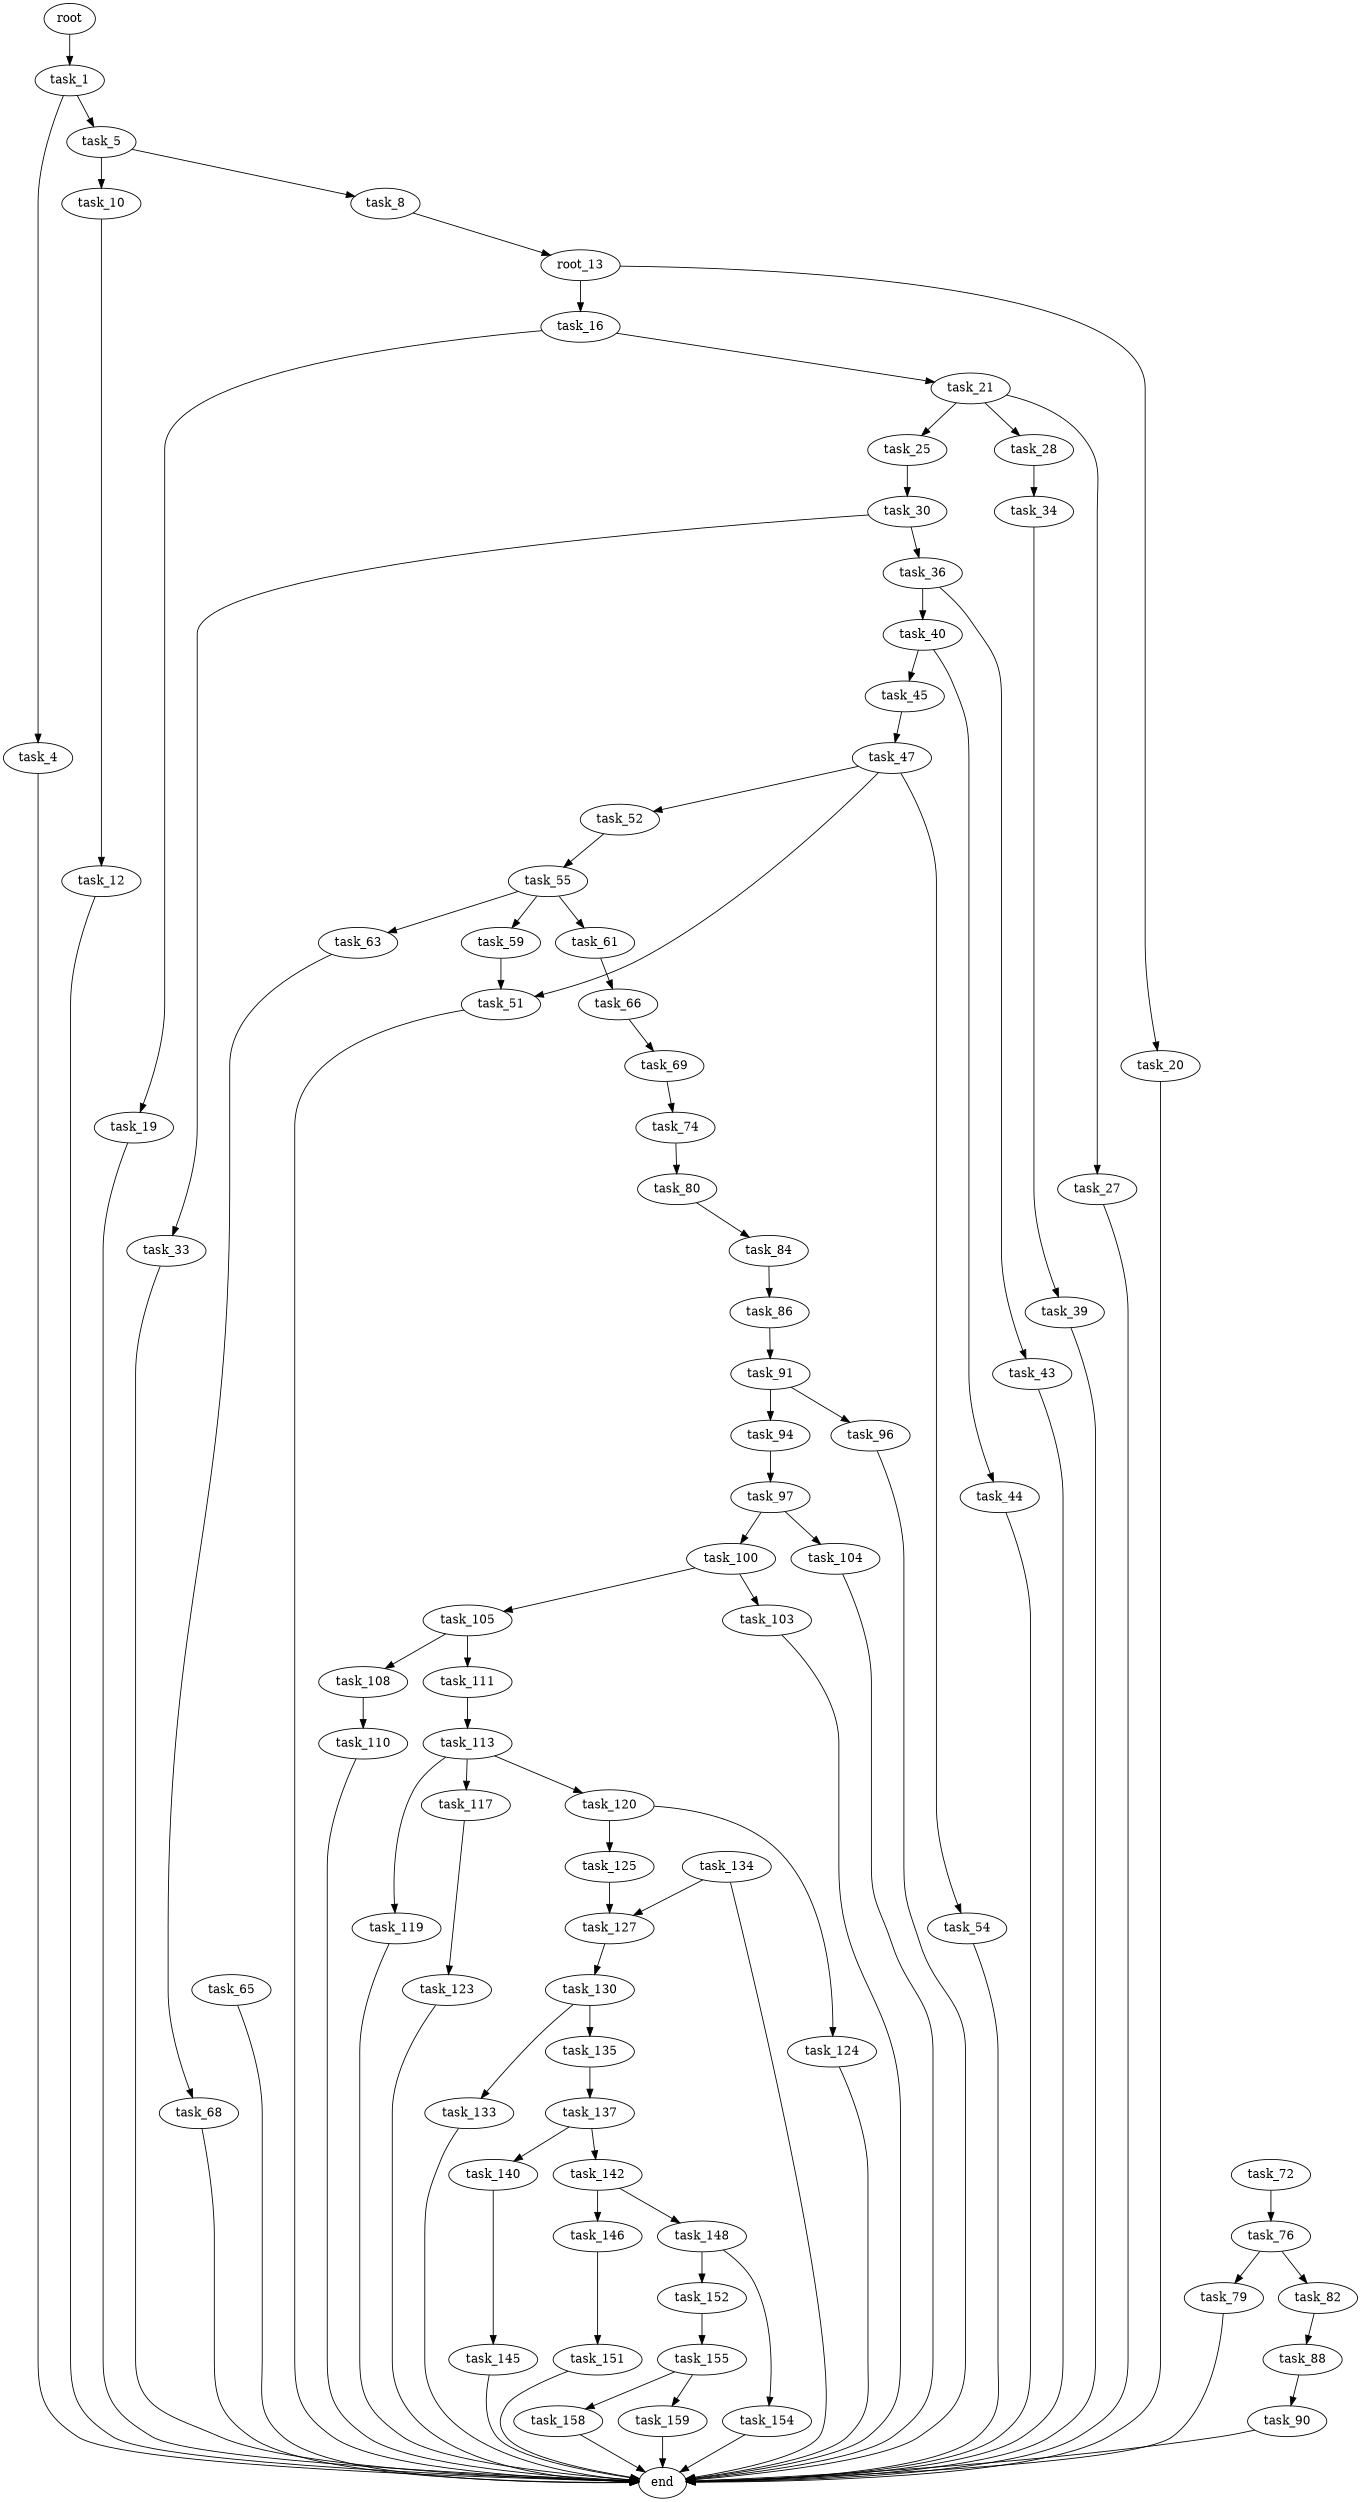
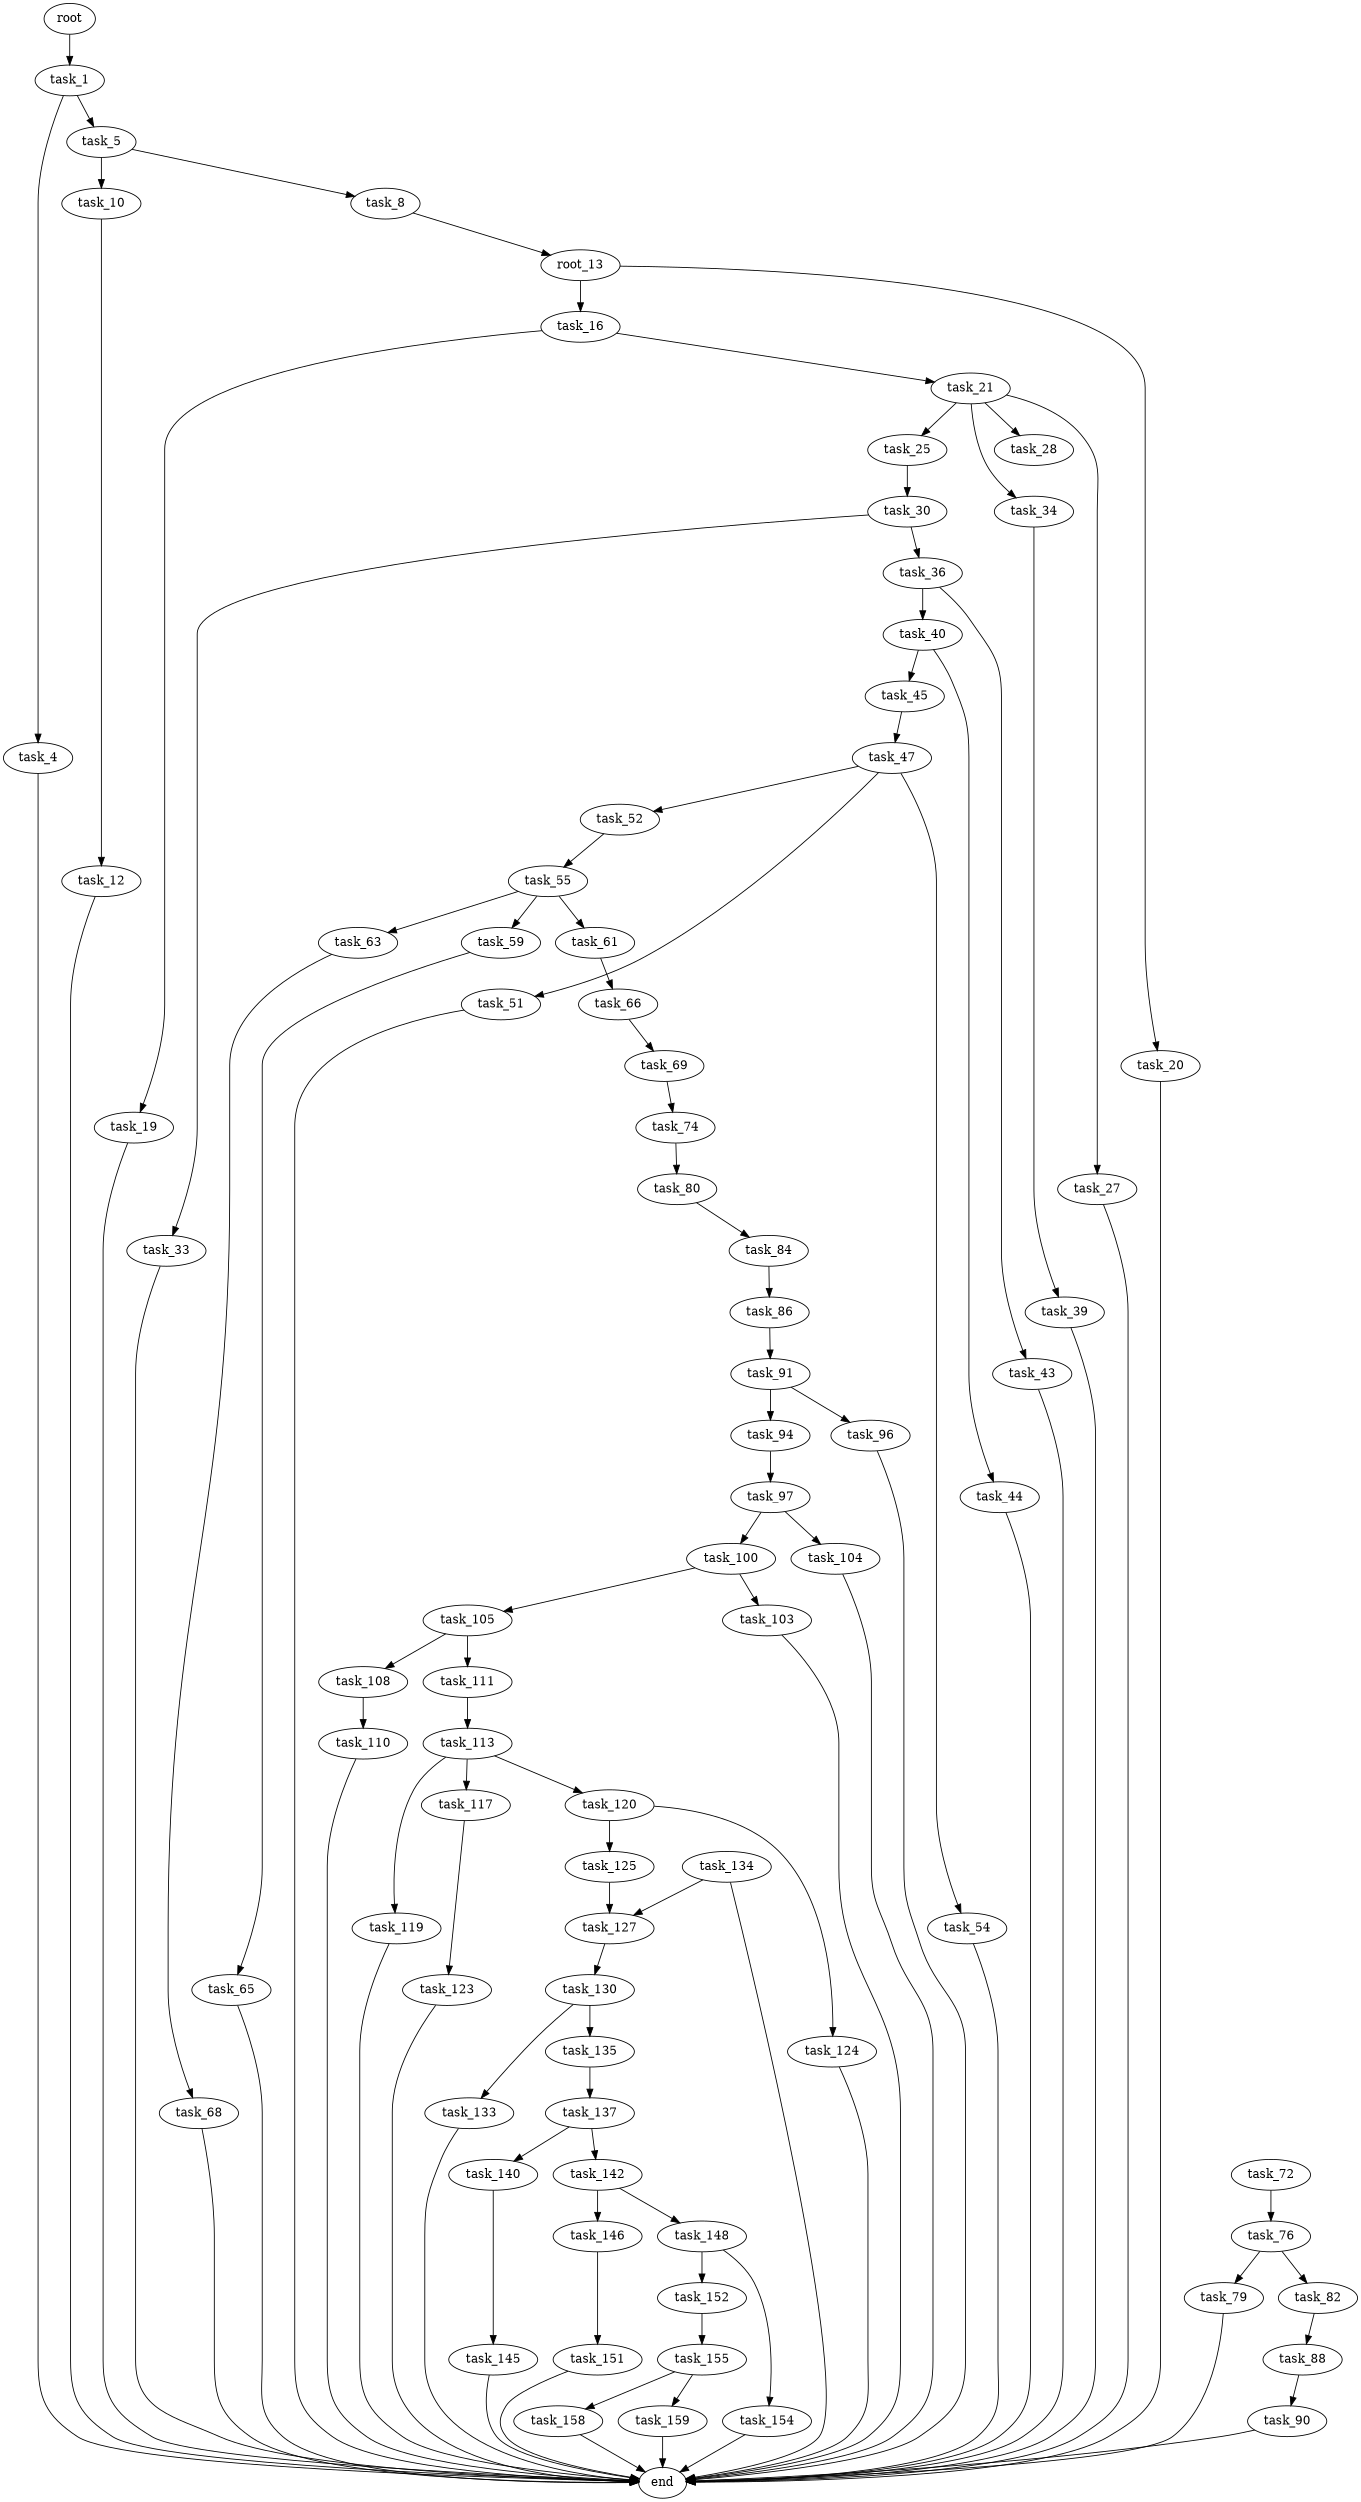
(1034, 477) -> (981, 452)
(501, 969) -> (262, 1395)
